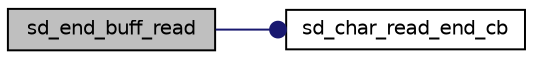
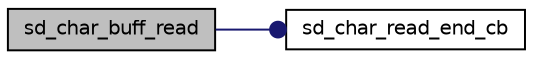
(112, 30) -> (112, 30)
